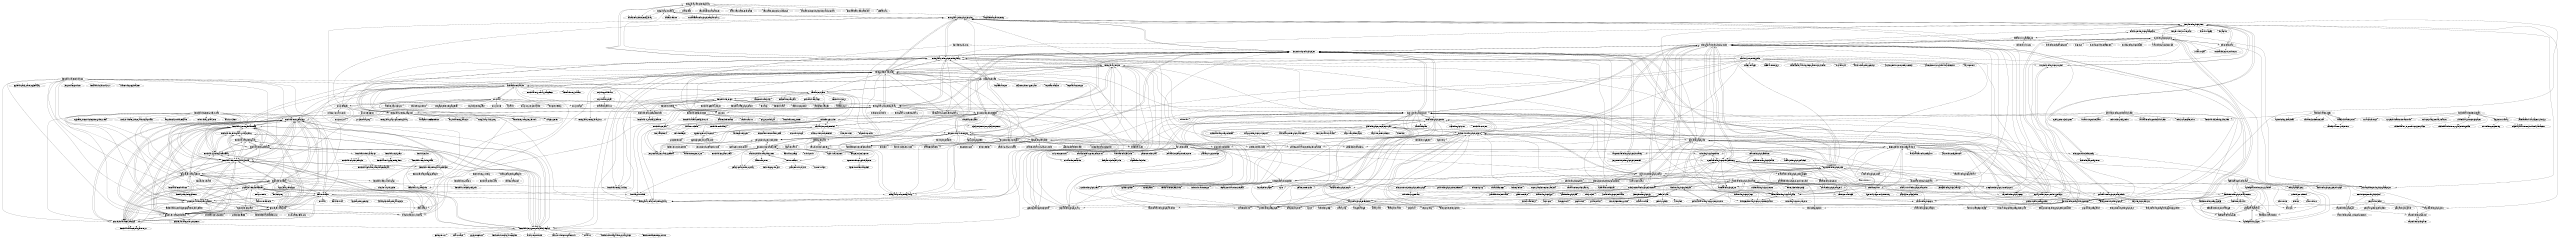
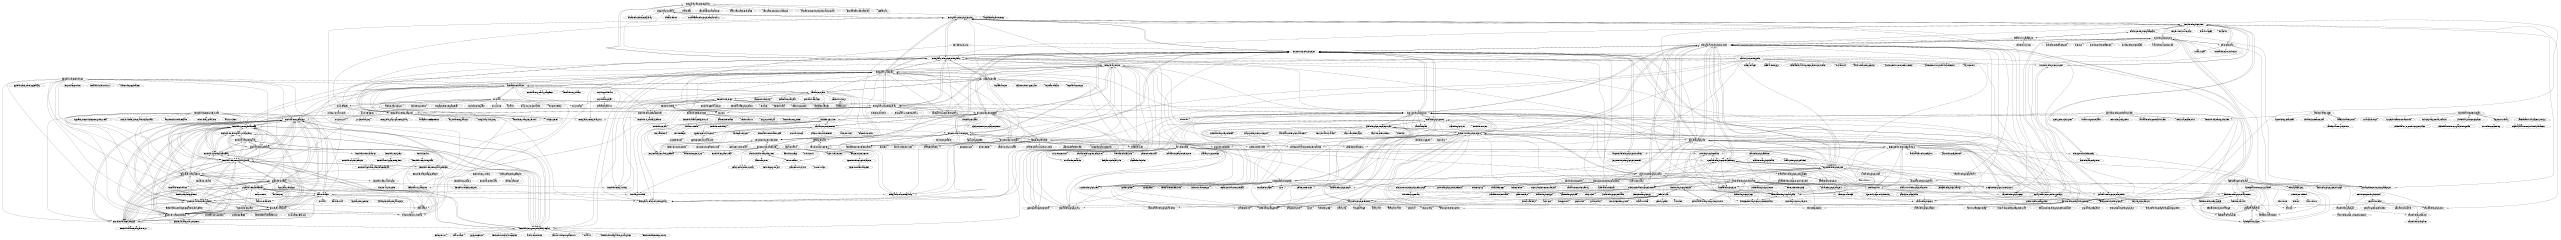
(885, 72) -> (885, 72)
(1268, 208) -> (1268, 208)
